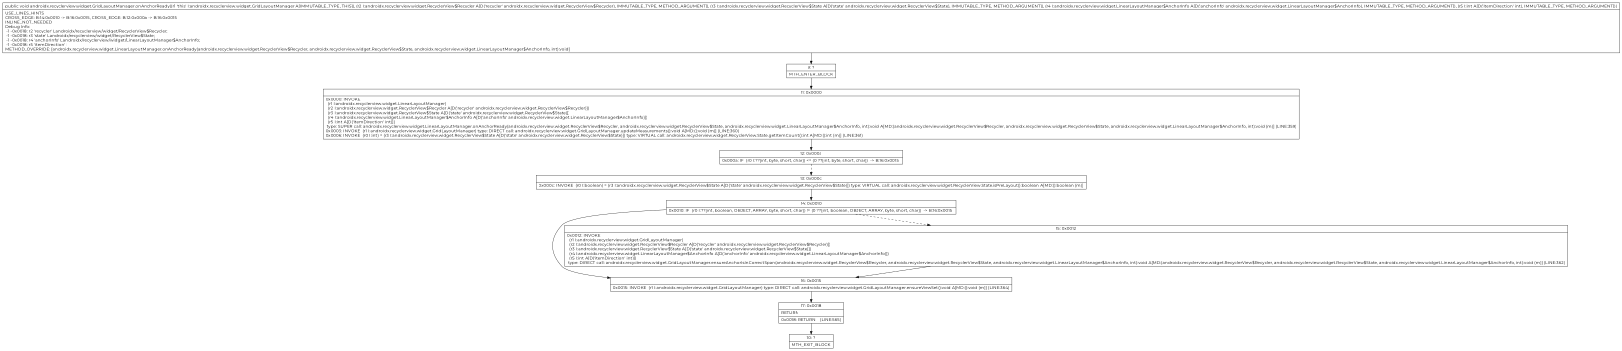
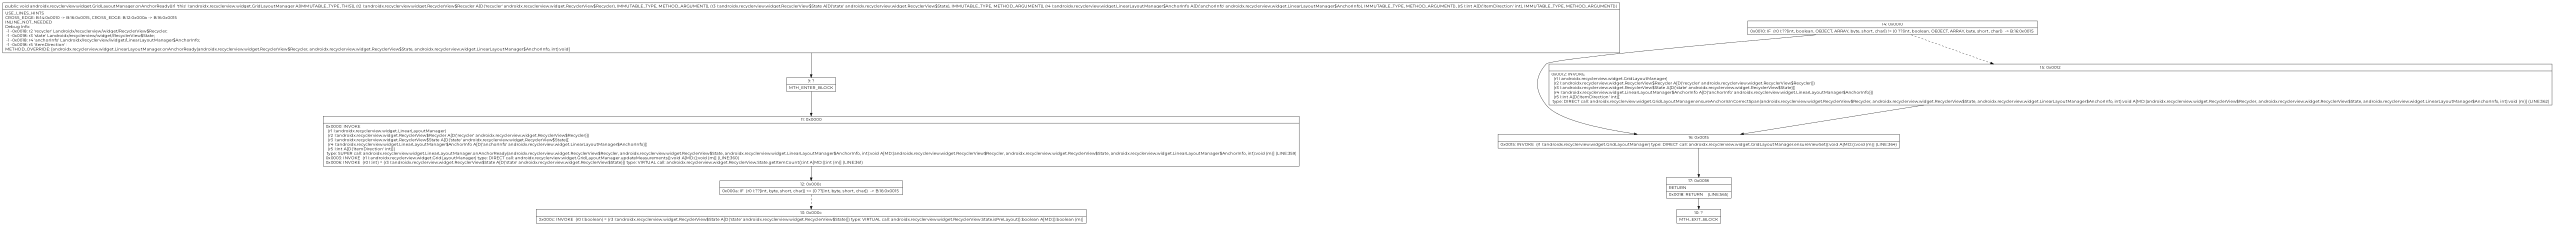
(811, 193) -> none
